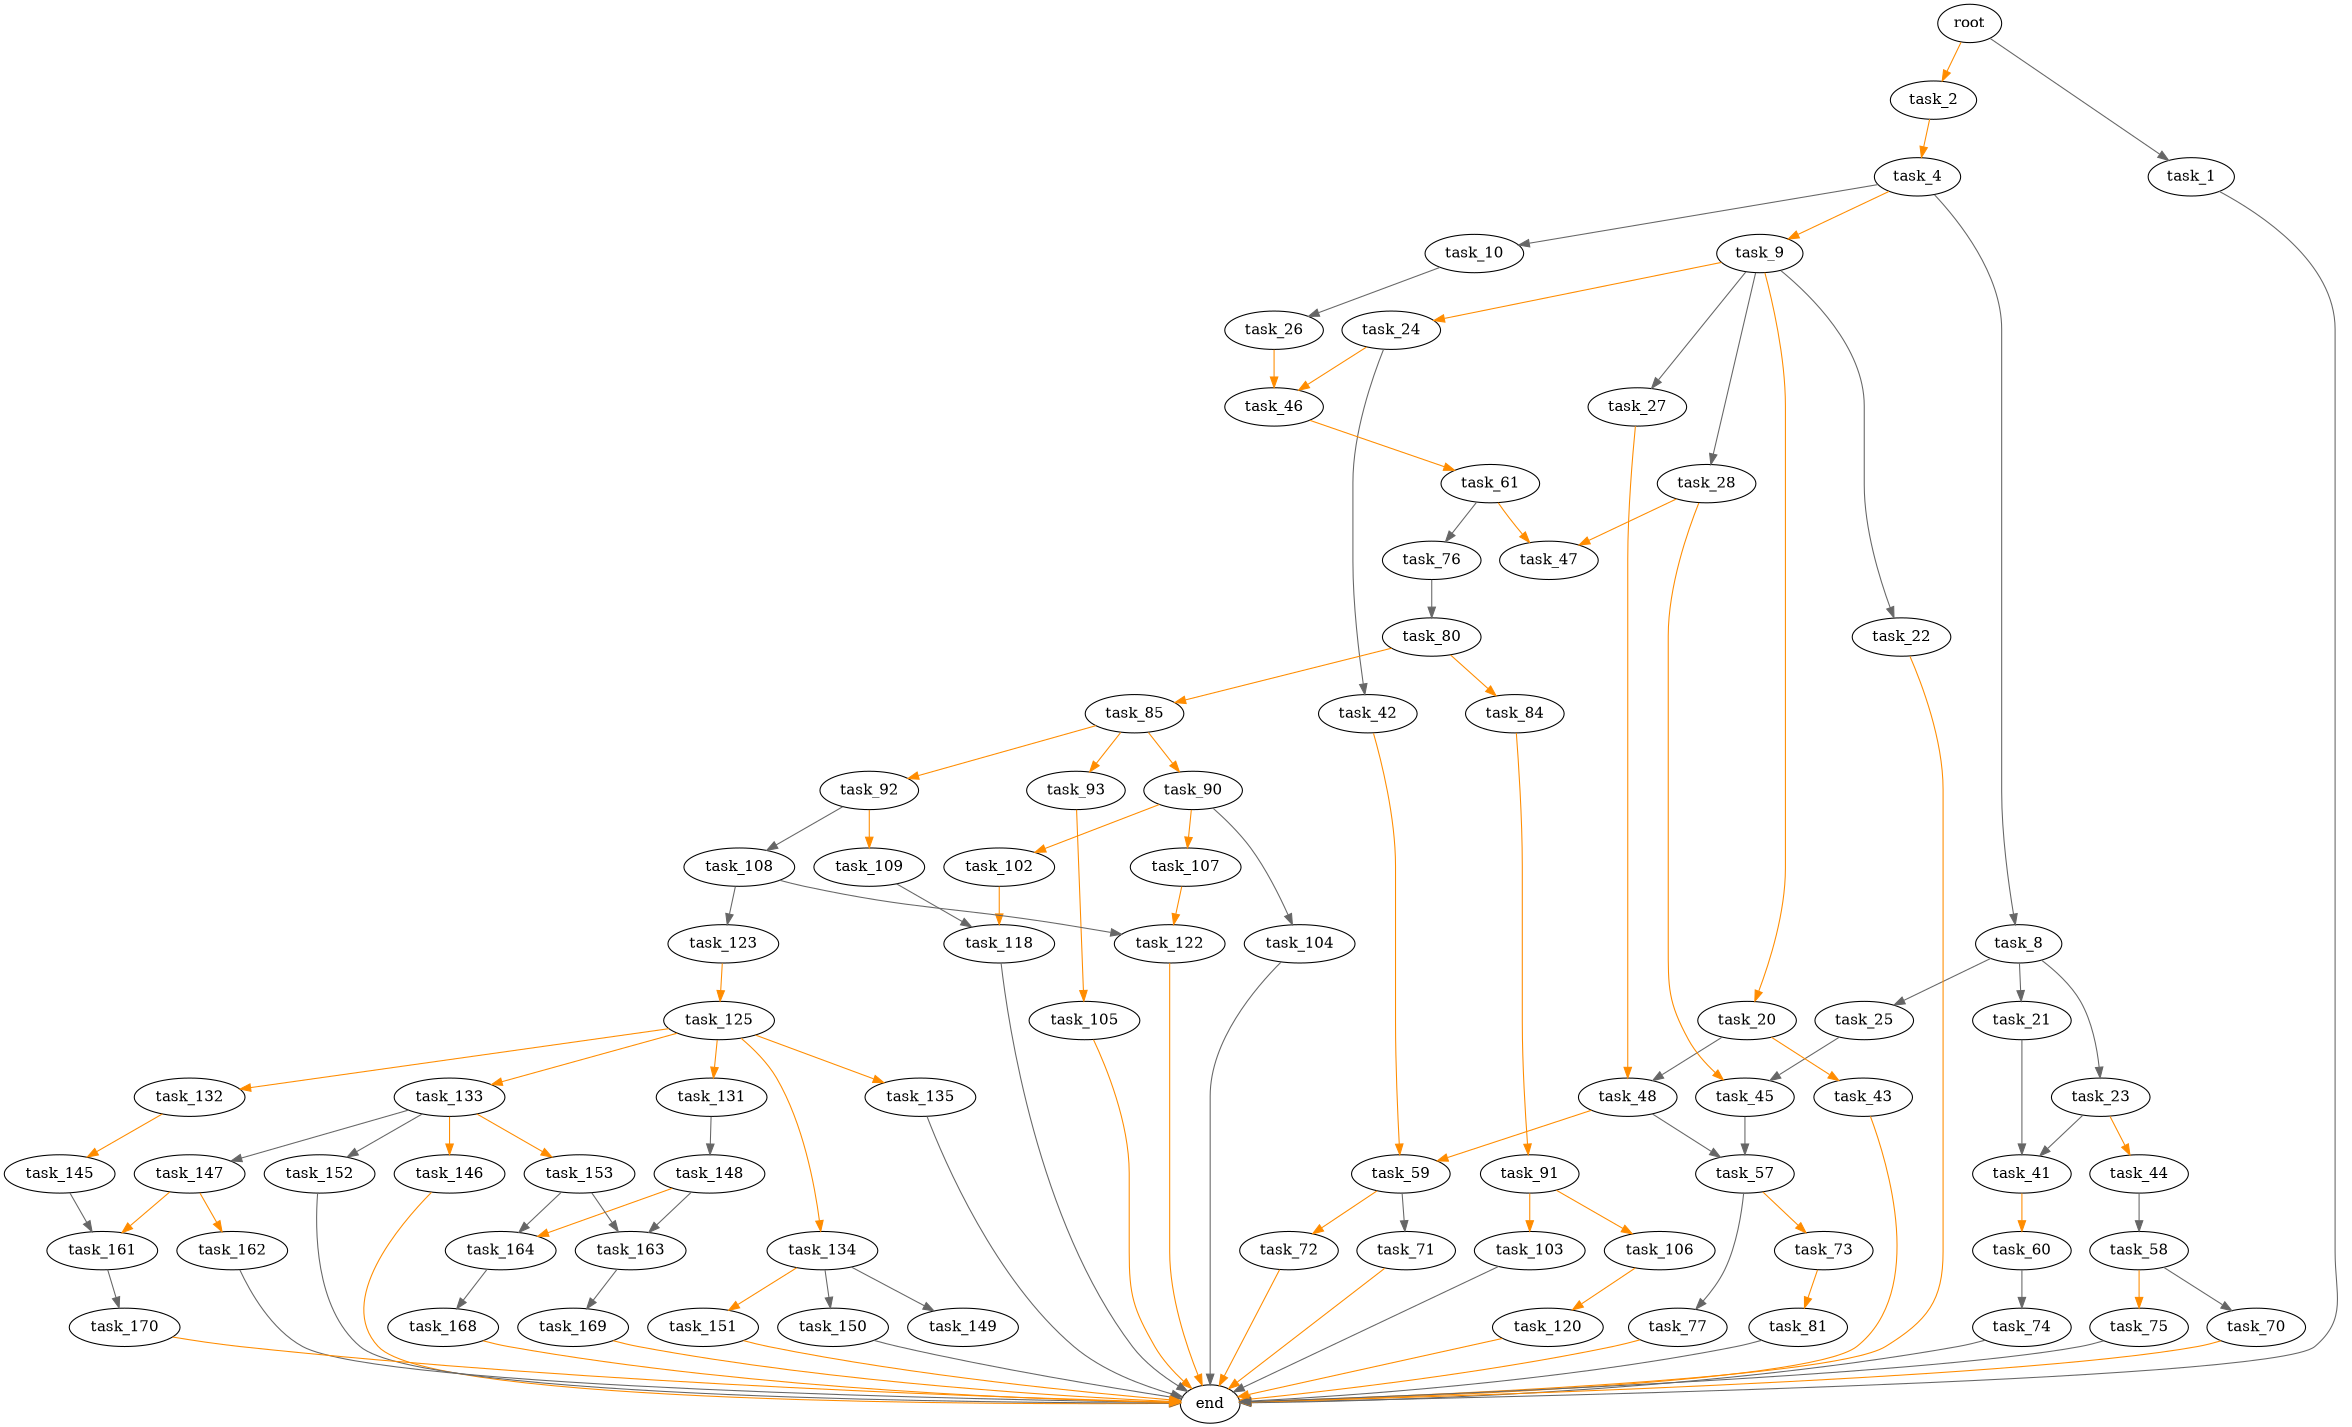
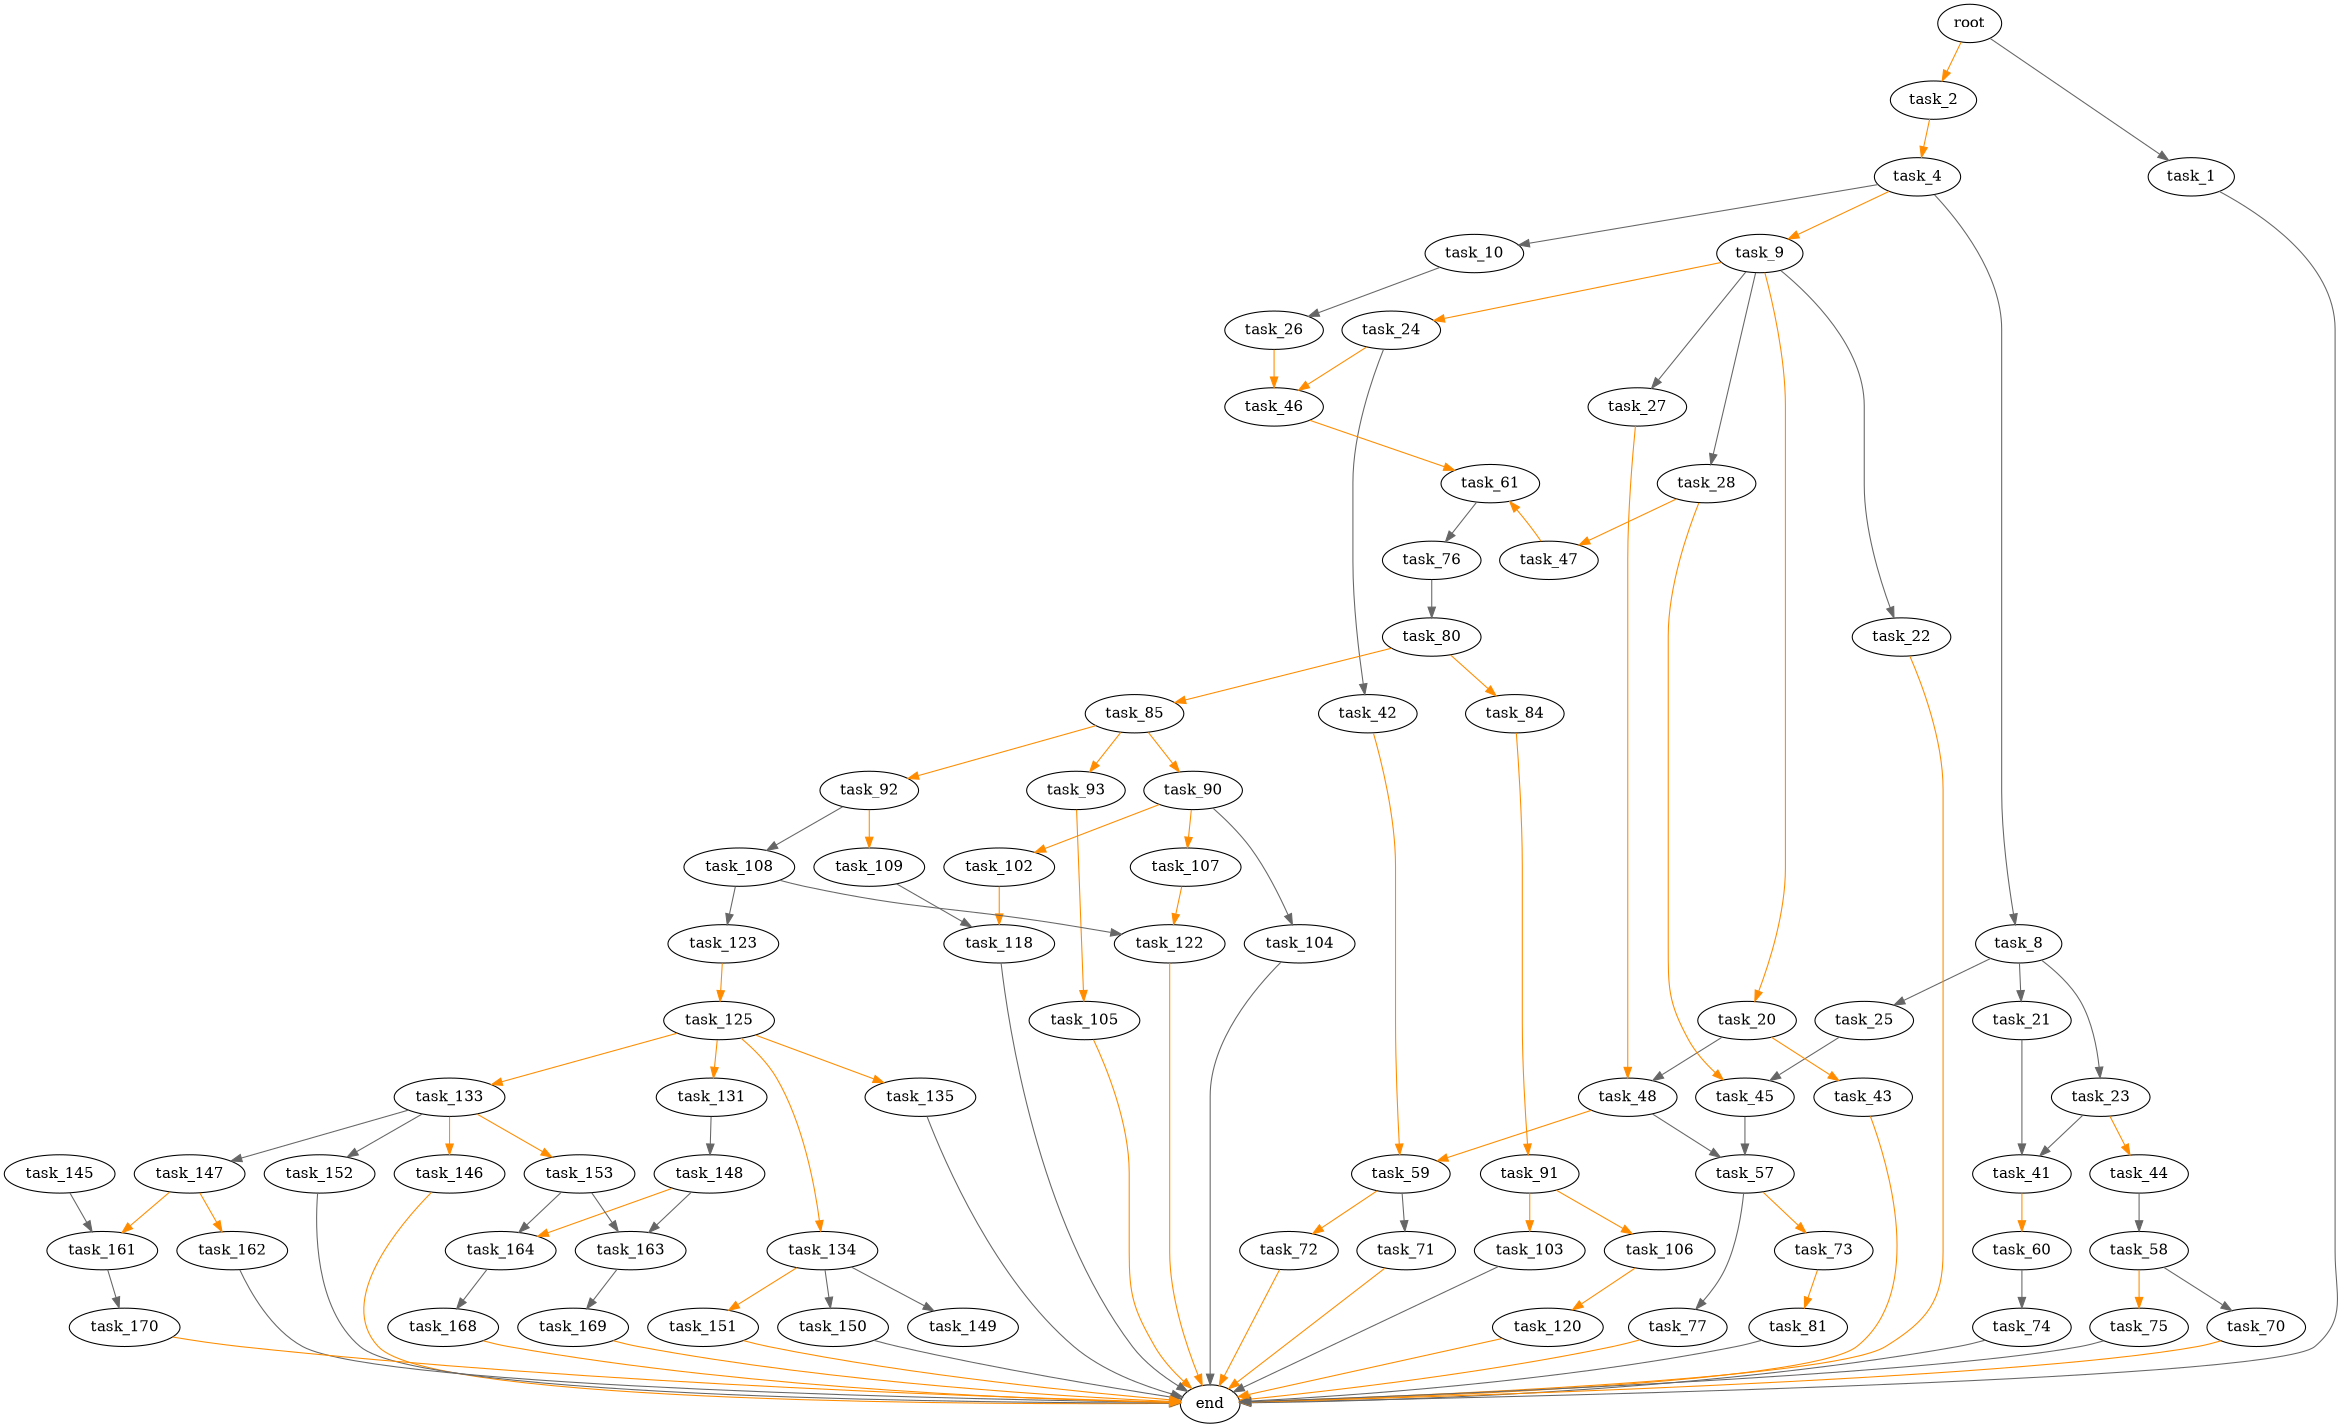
(1510, 519) -> (1529, 525)
(190, 1097) -> none
